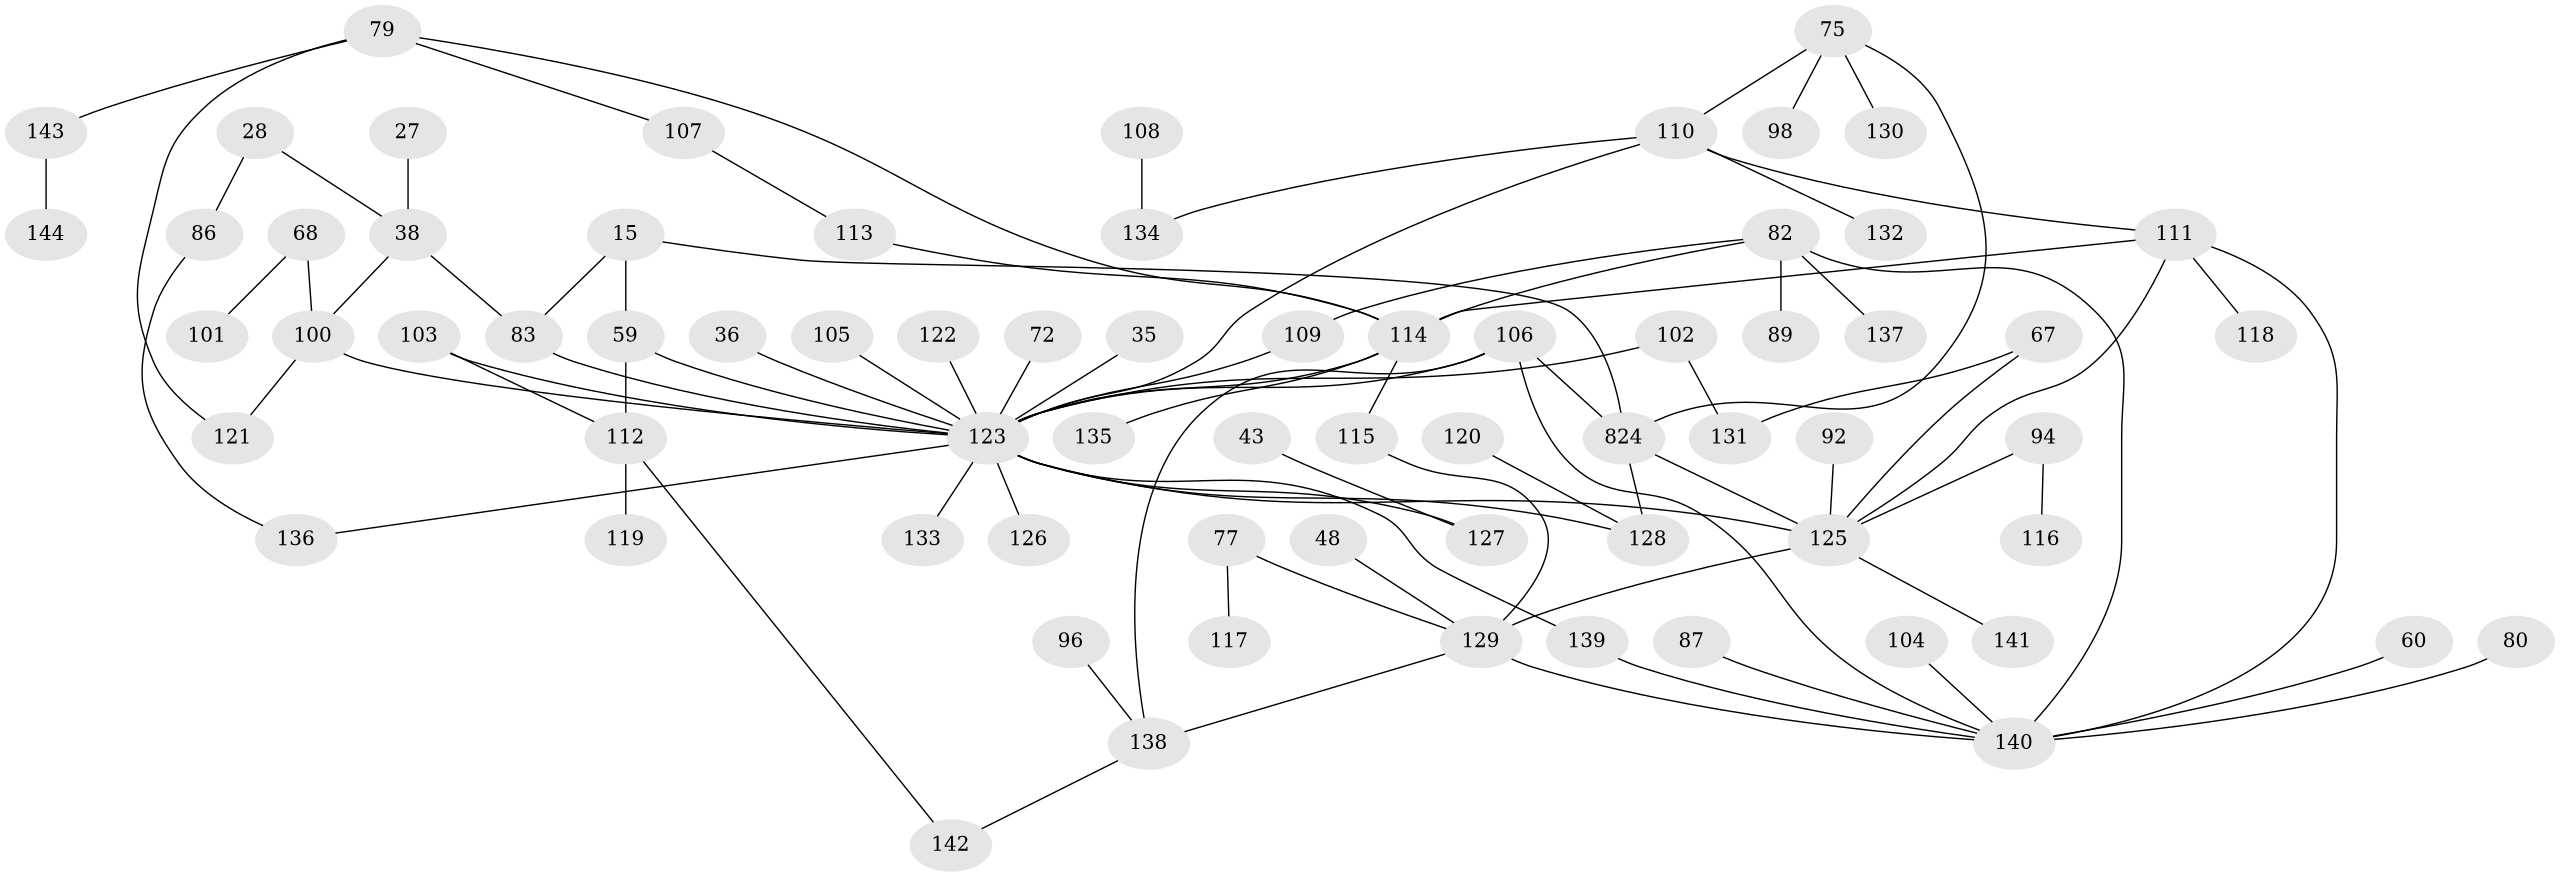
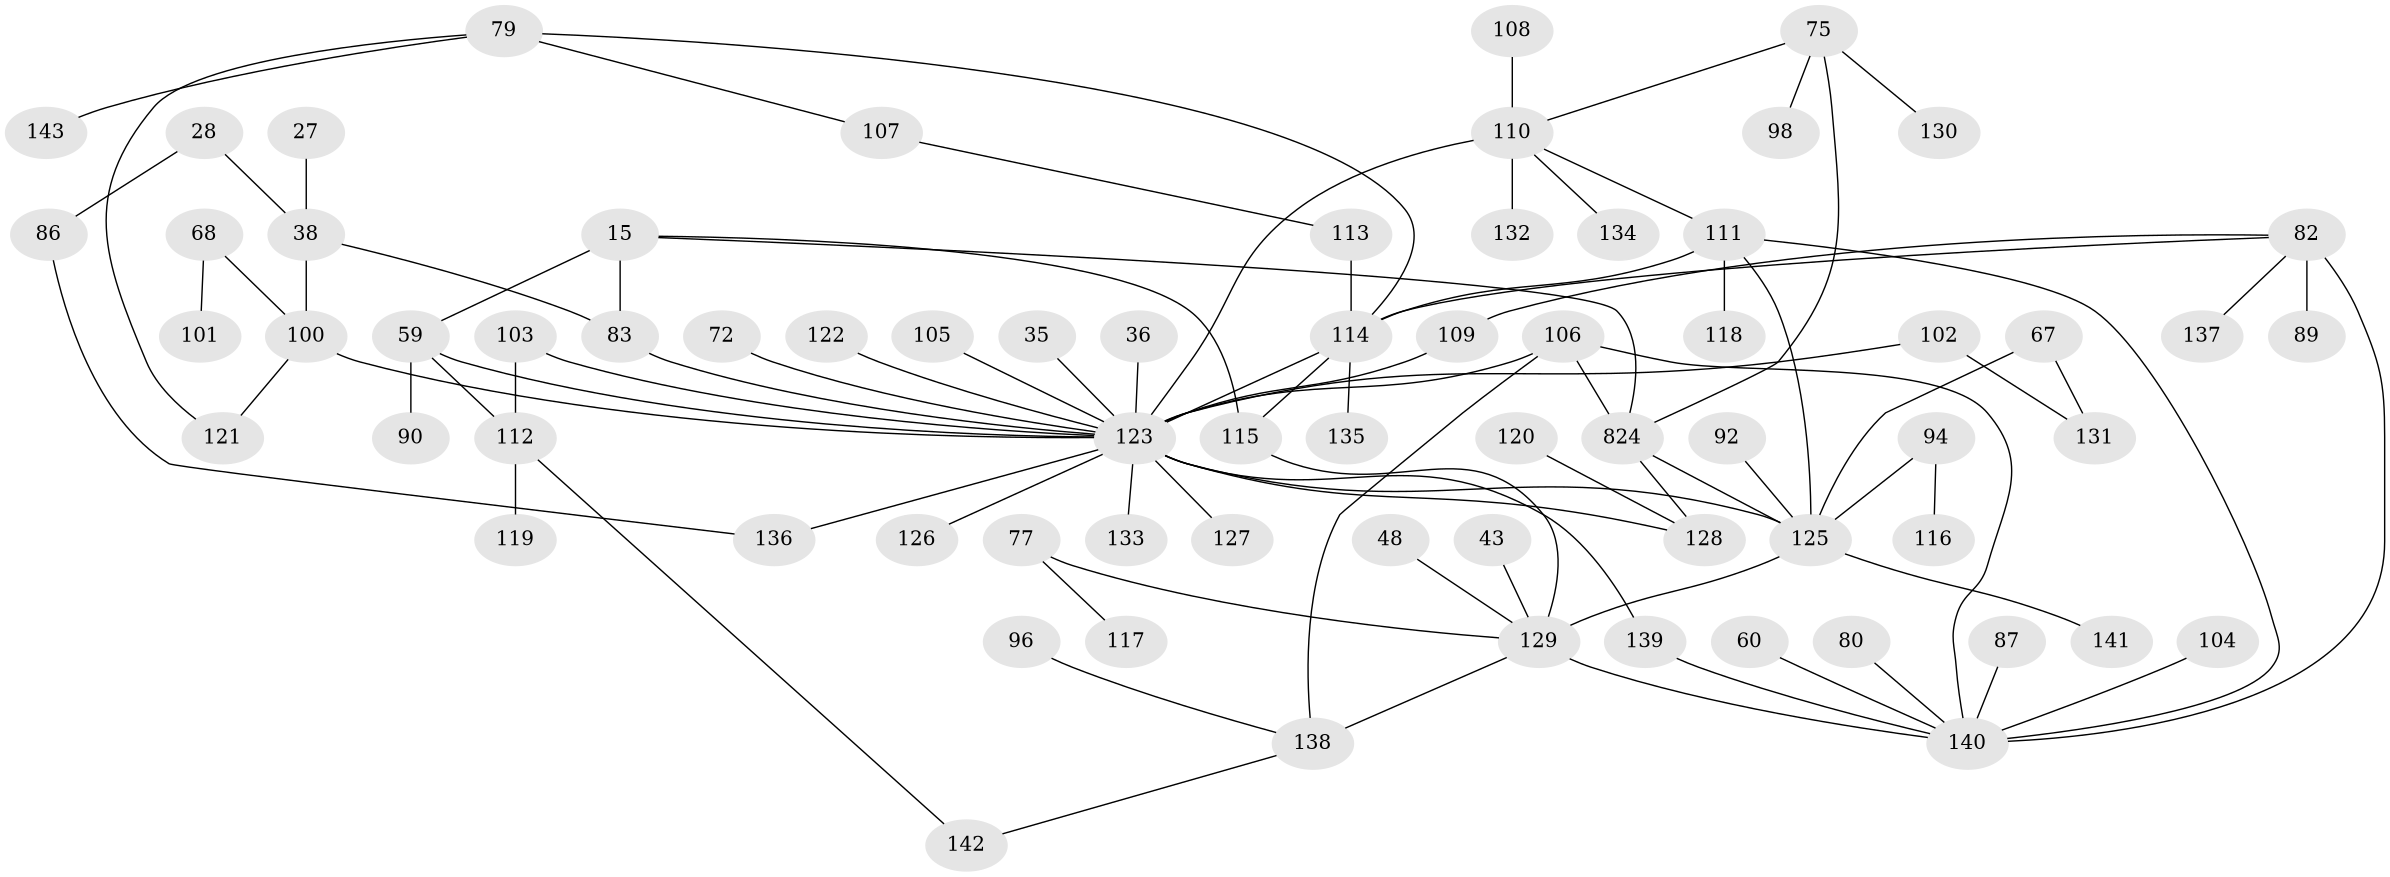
(1142, 184) -> (1512, 82)
(46, 235) -> none
none -> (1051, 266)
none -> (411, 438)
(1363, 489) -> (1516, 591)
